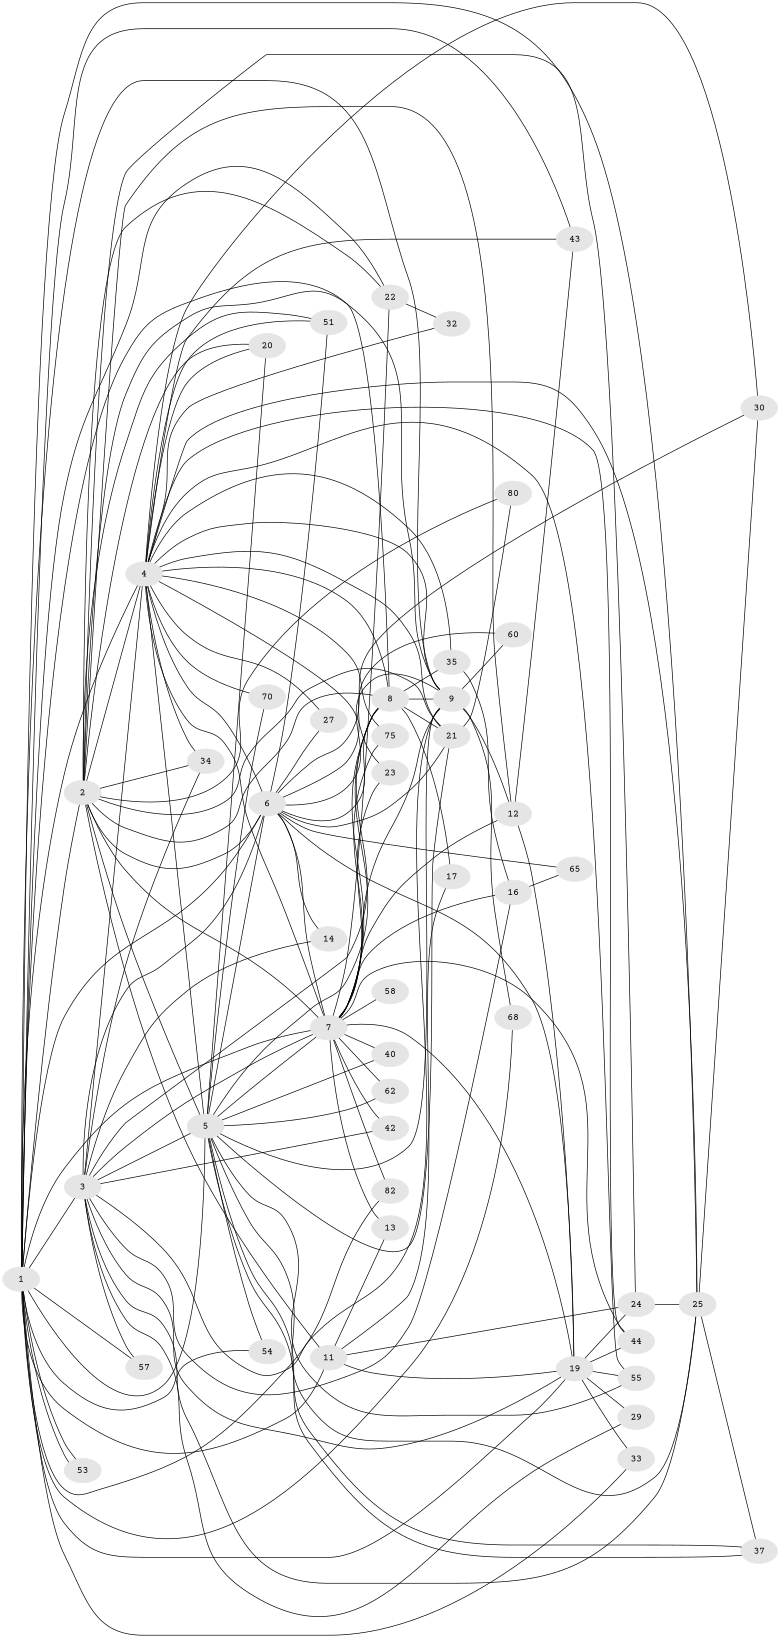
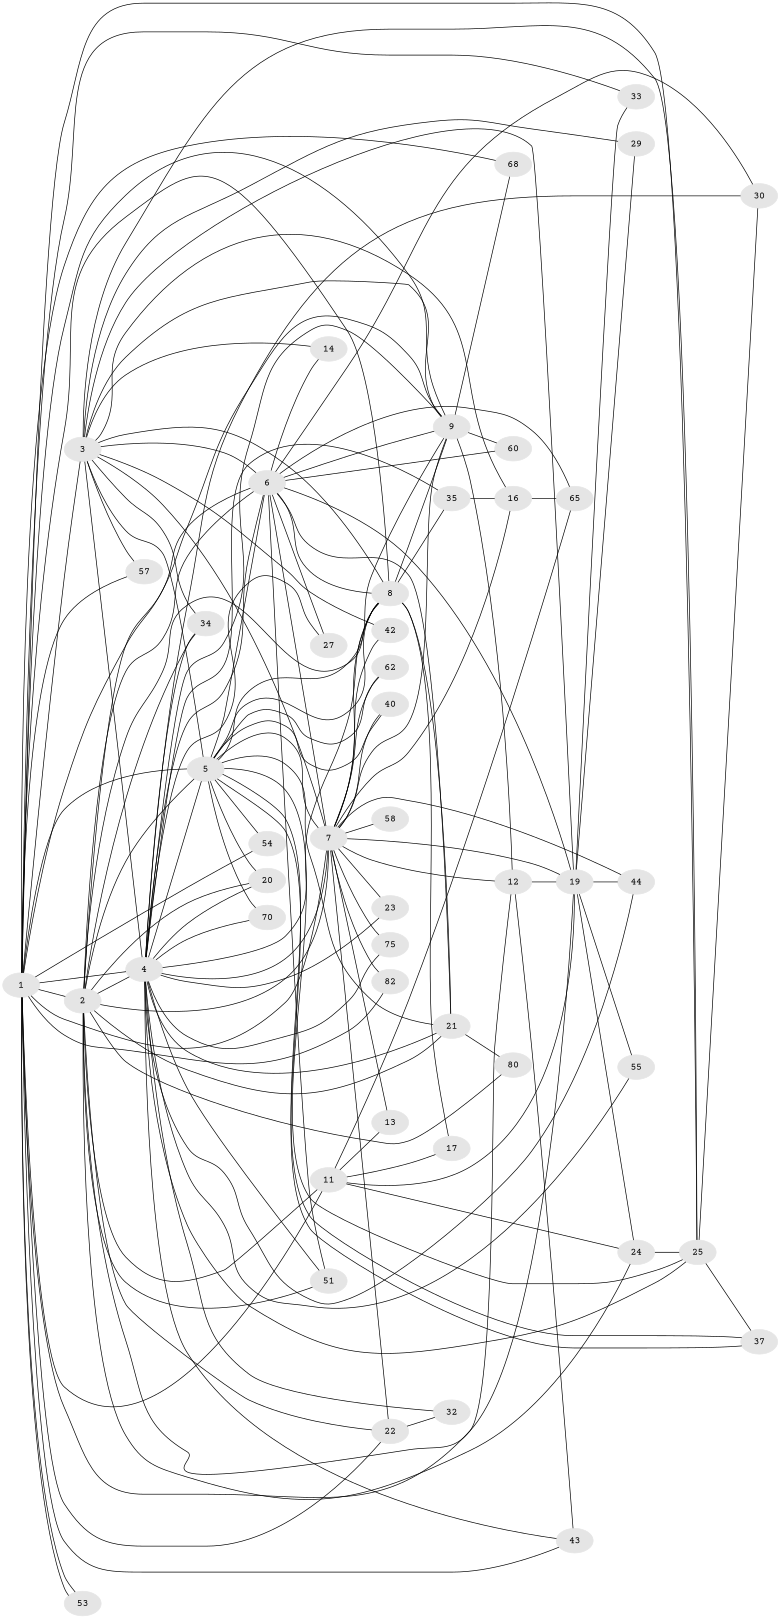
none -> (465, 844)
(329, 1394) -> none
